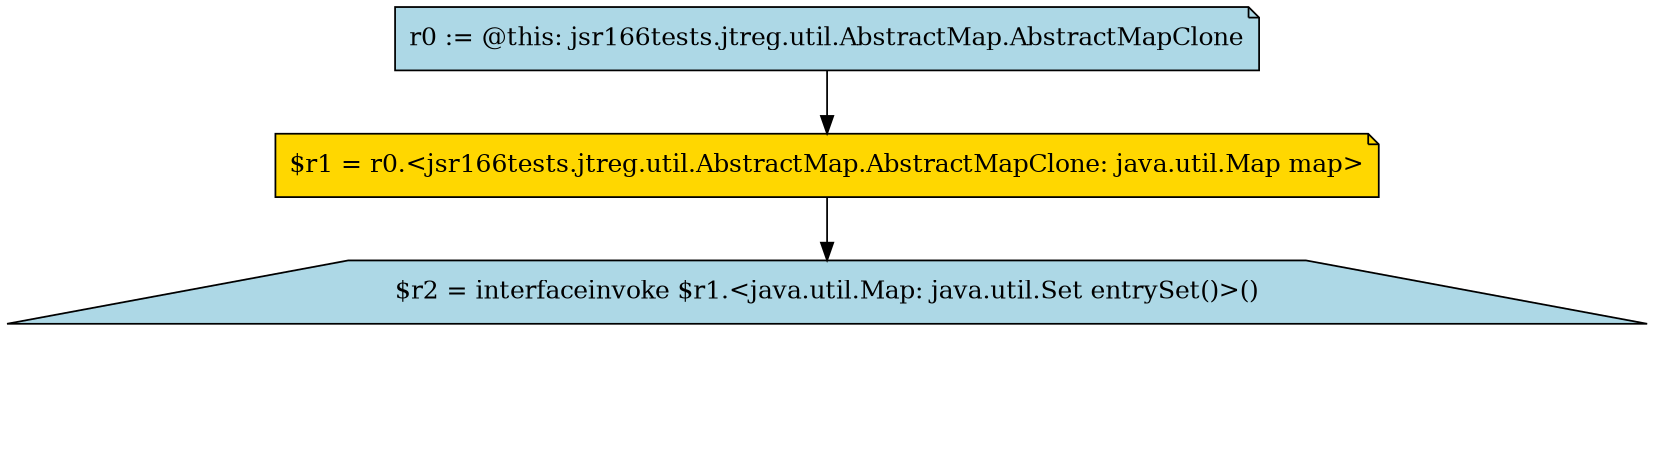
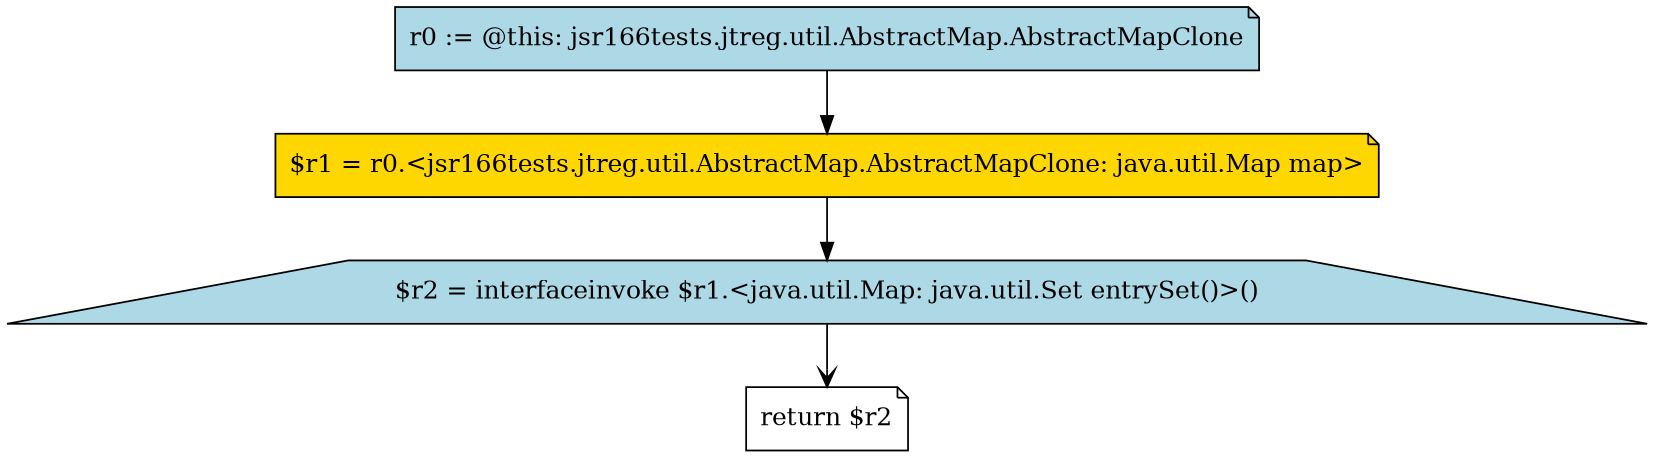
none -> (827, 419)
